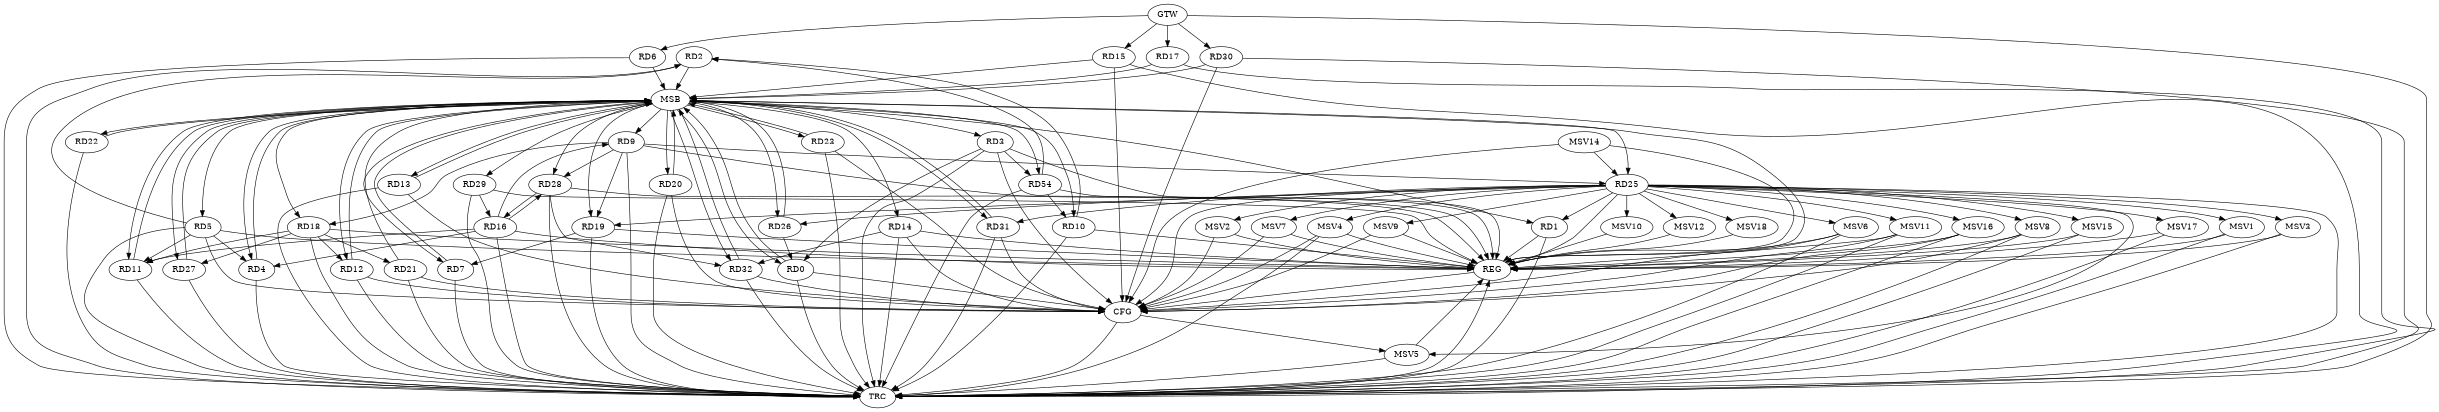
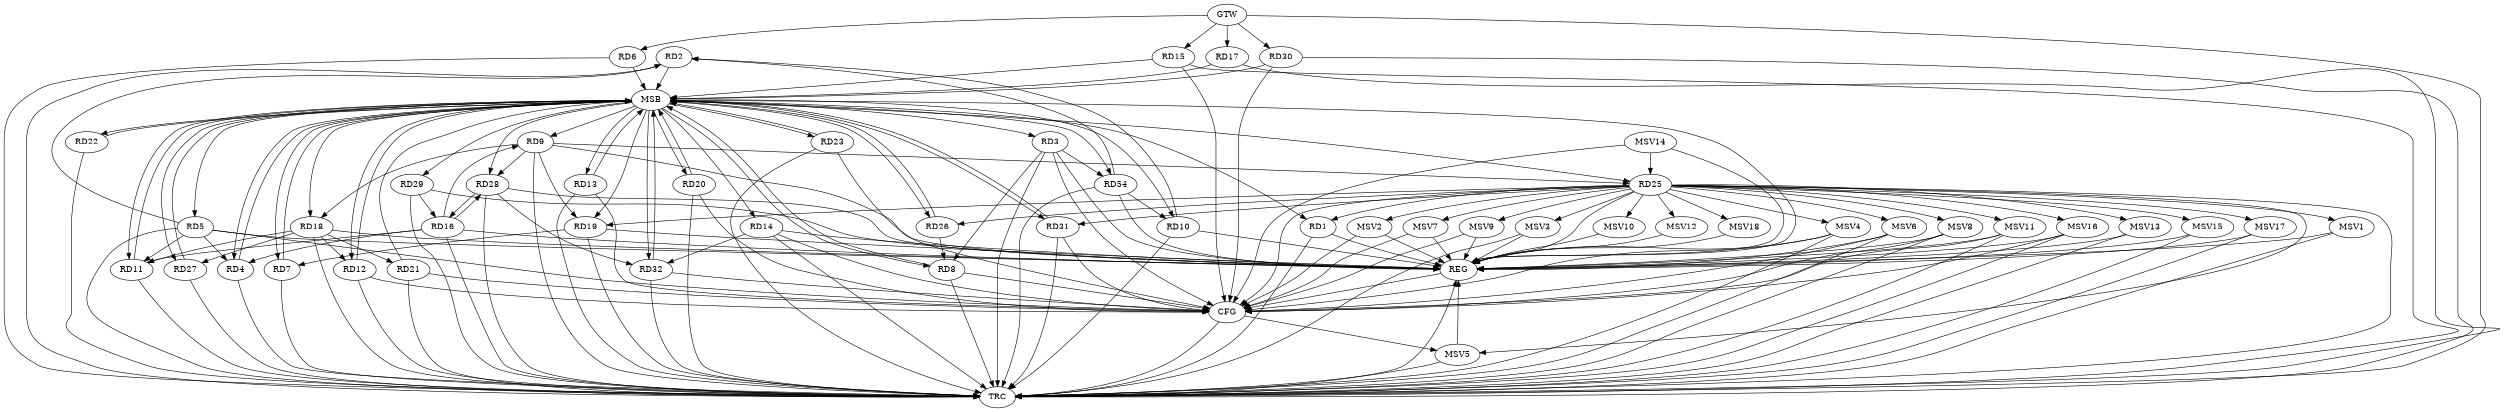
none -> (2145, 227)
(796, 270) -> (947, 270)
